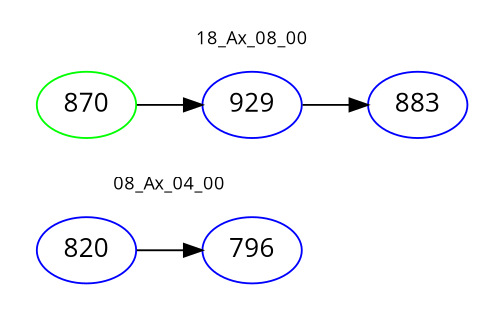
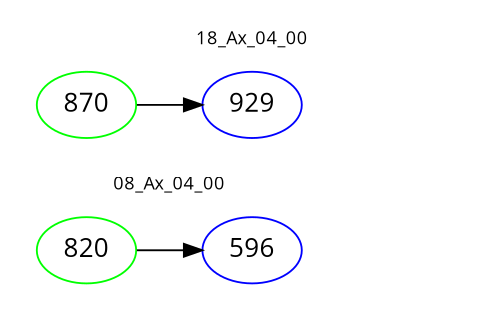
(252, 40) -> (252, 40)
(418, 105) -> none
(86, 250) -> (86, 250)
(252, 250) -> (252, 250)
